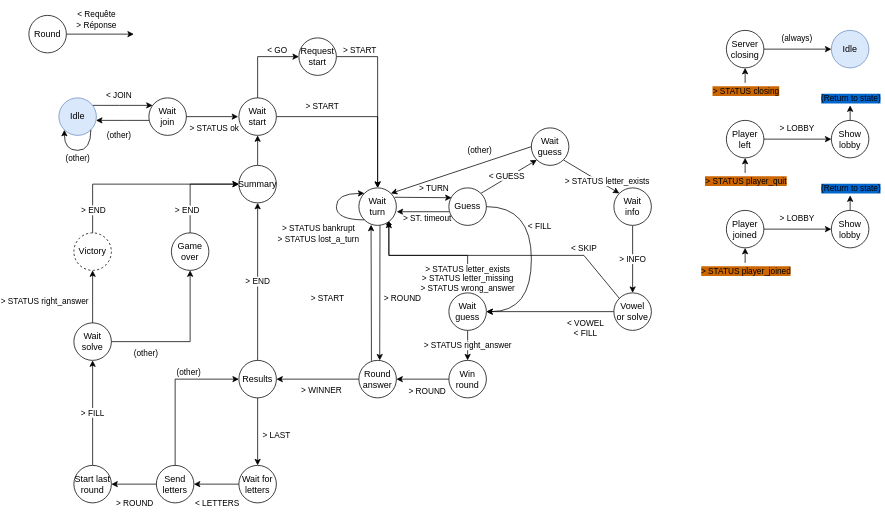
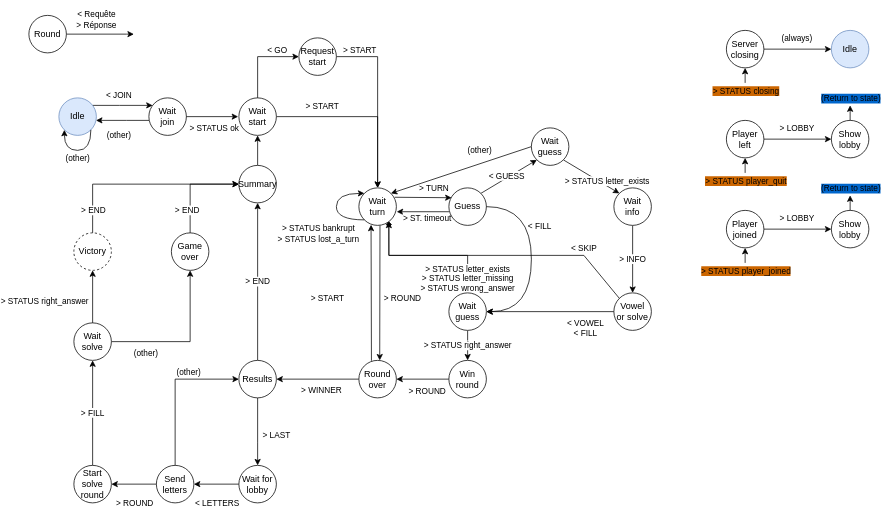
(378, 379) -> (378, 379)
(93, 484) -> (93, 484)
(258, 484) -> (258, 484)
